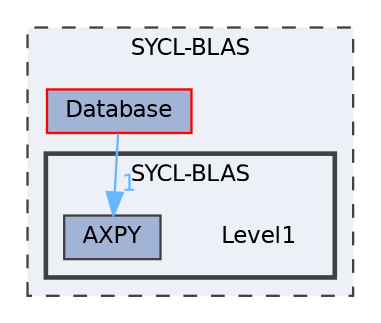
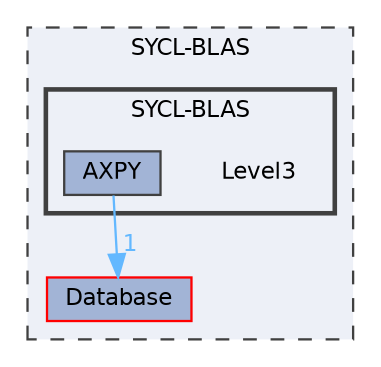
(116, 169) -> (115, 228)
(259, 237) -> (259, 173)
